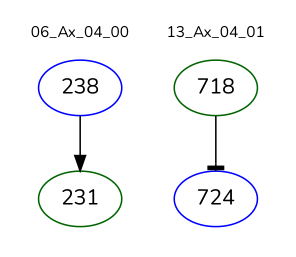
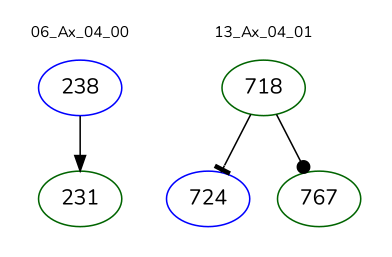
none -> (319, 199)
